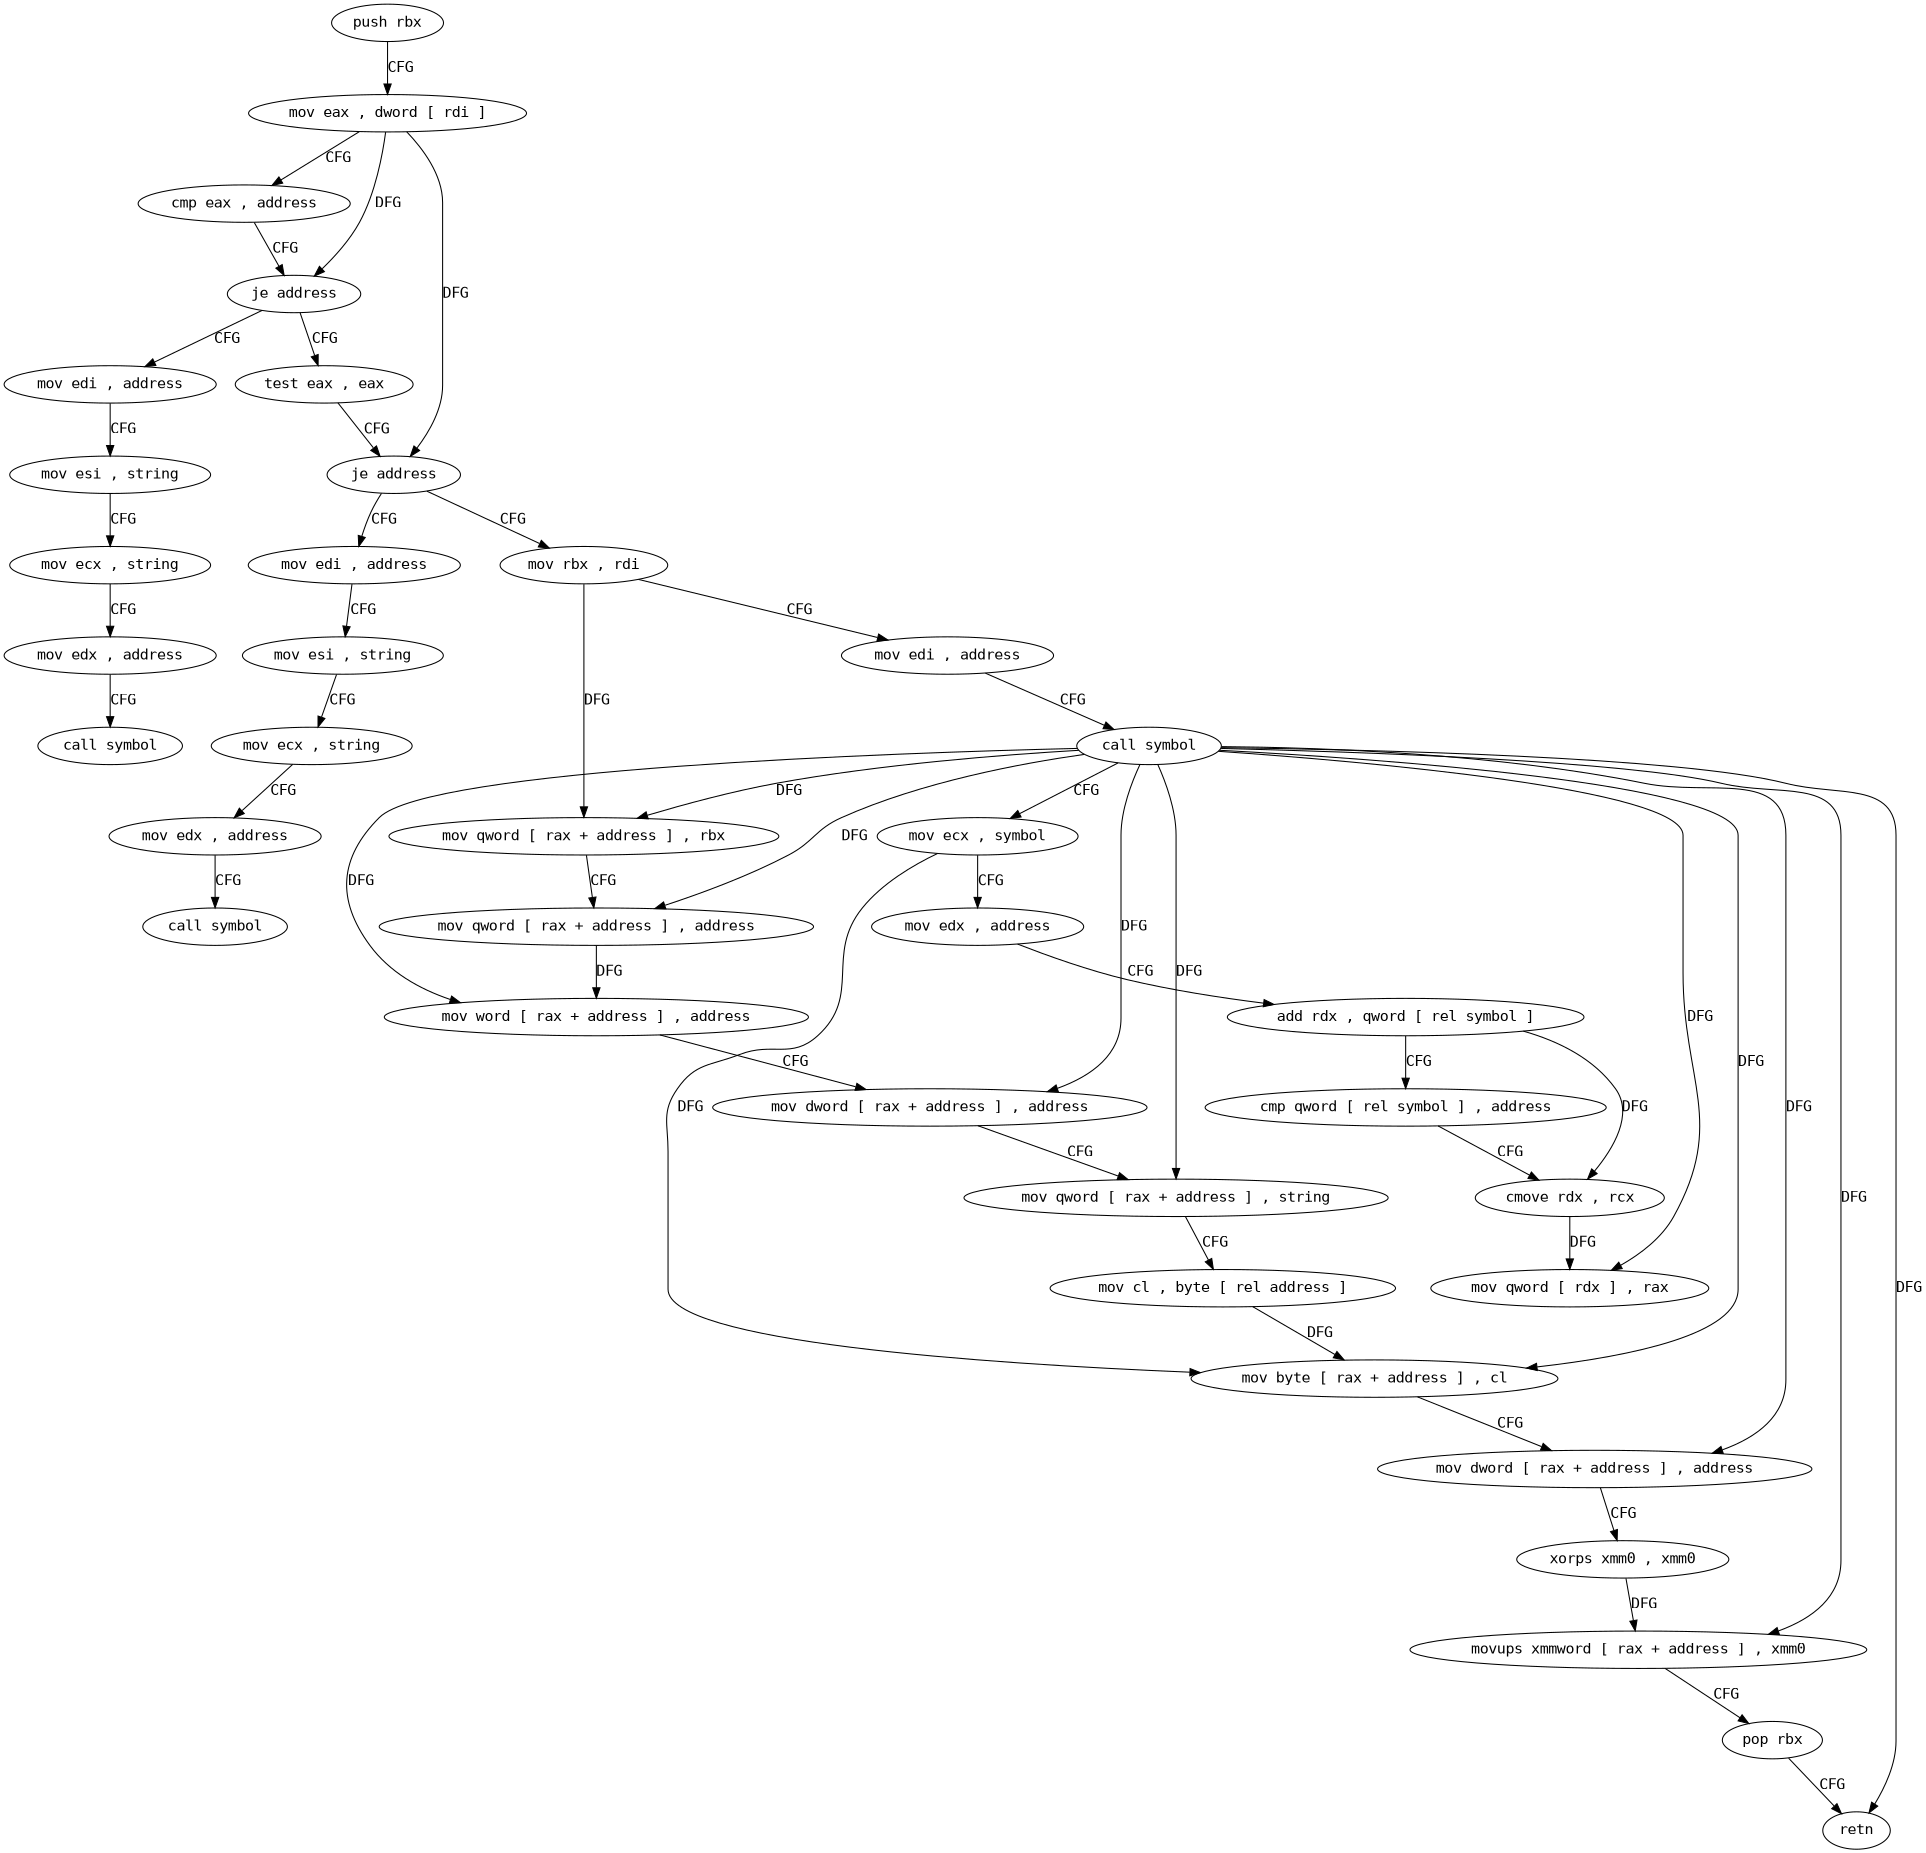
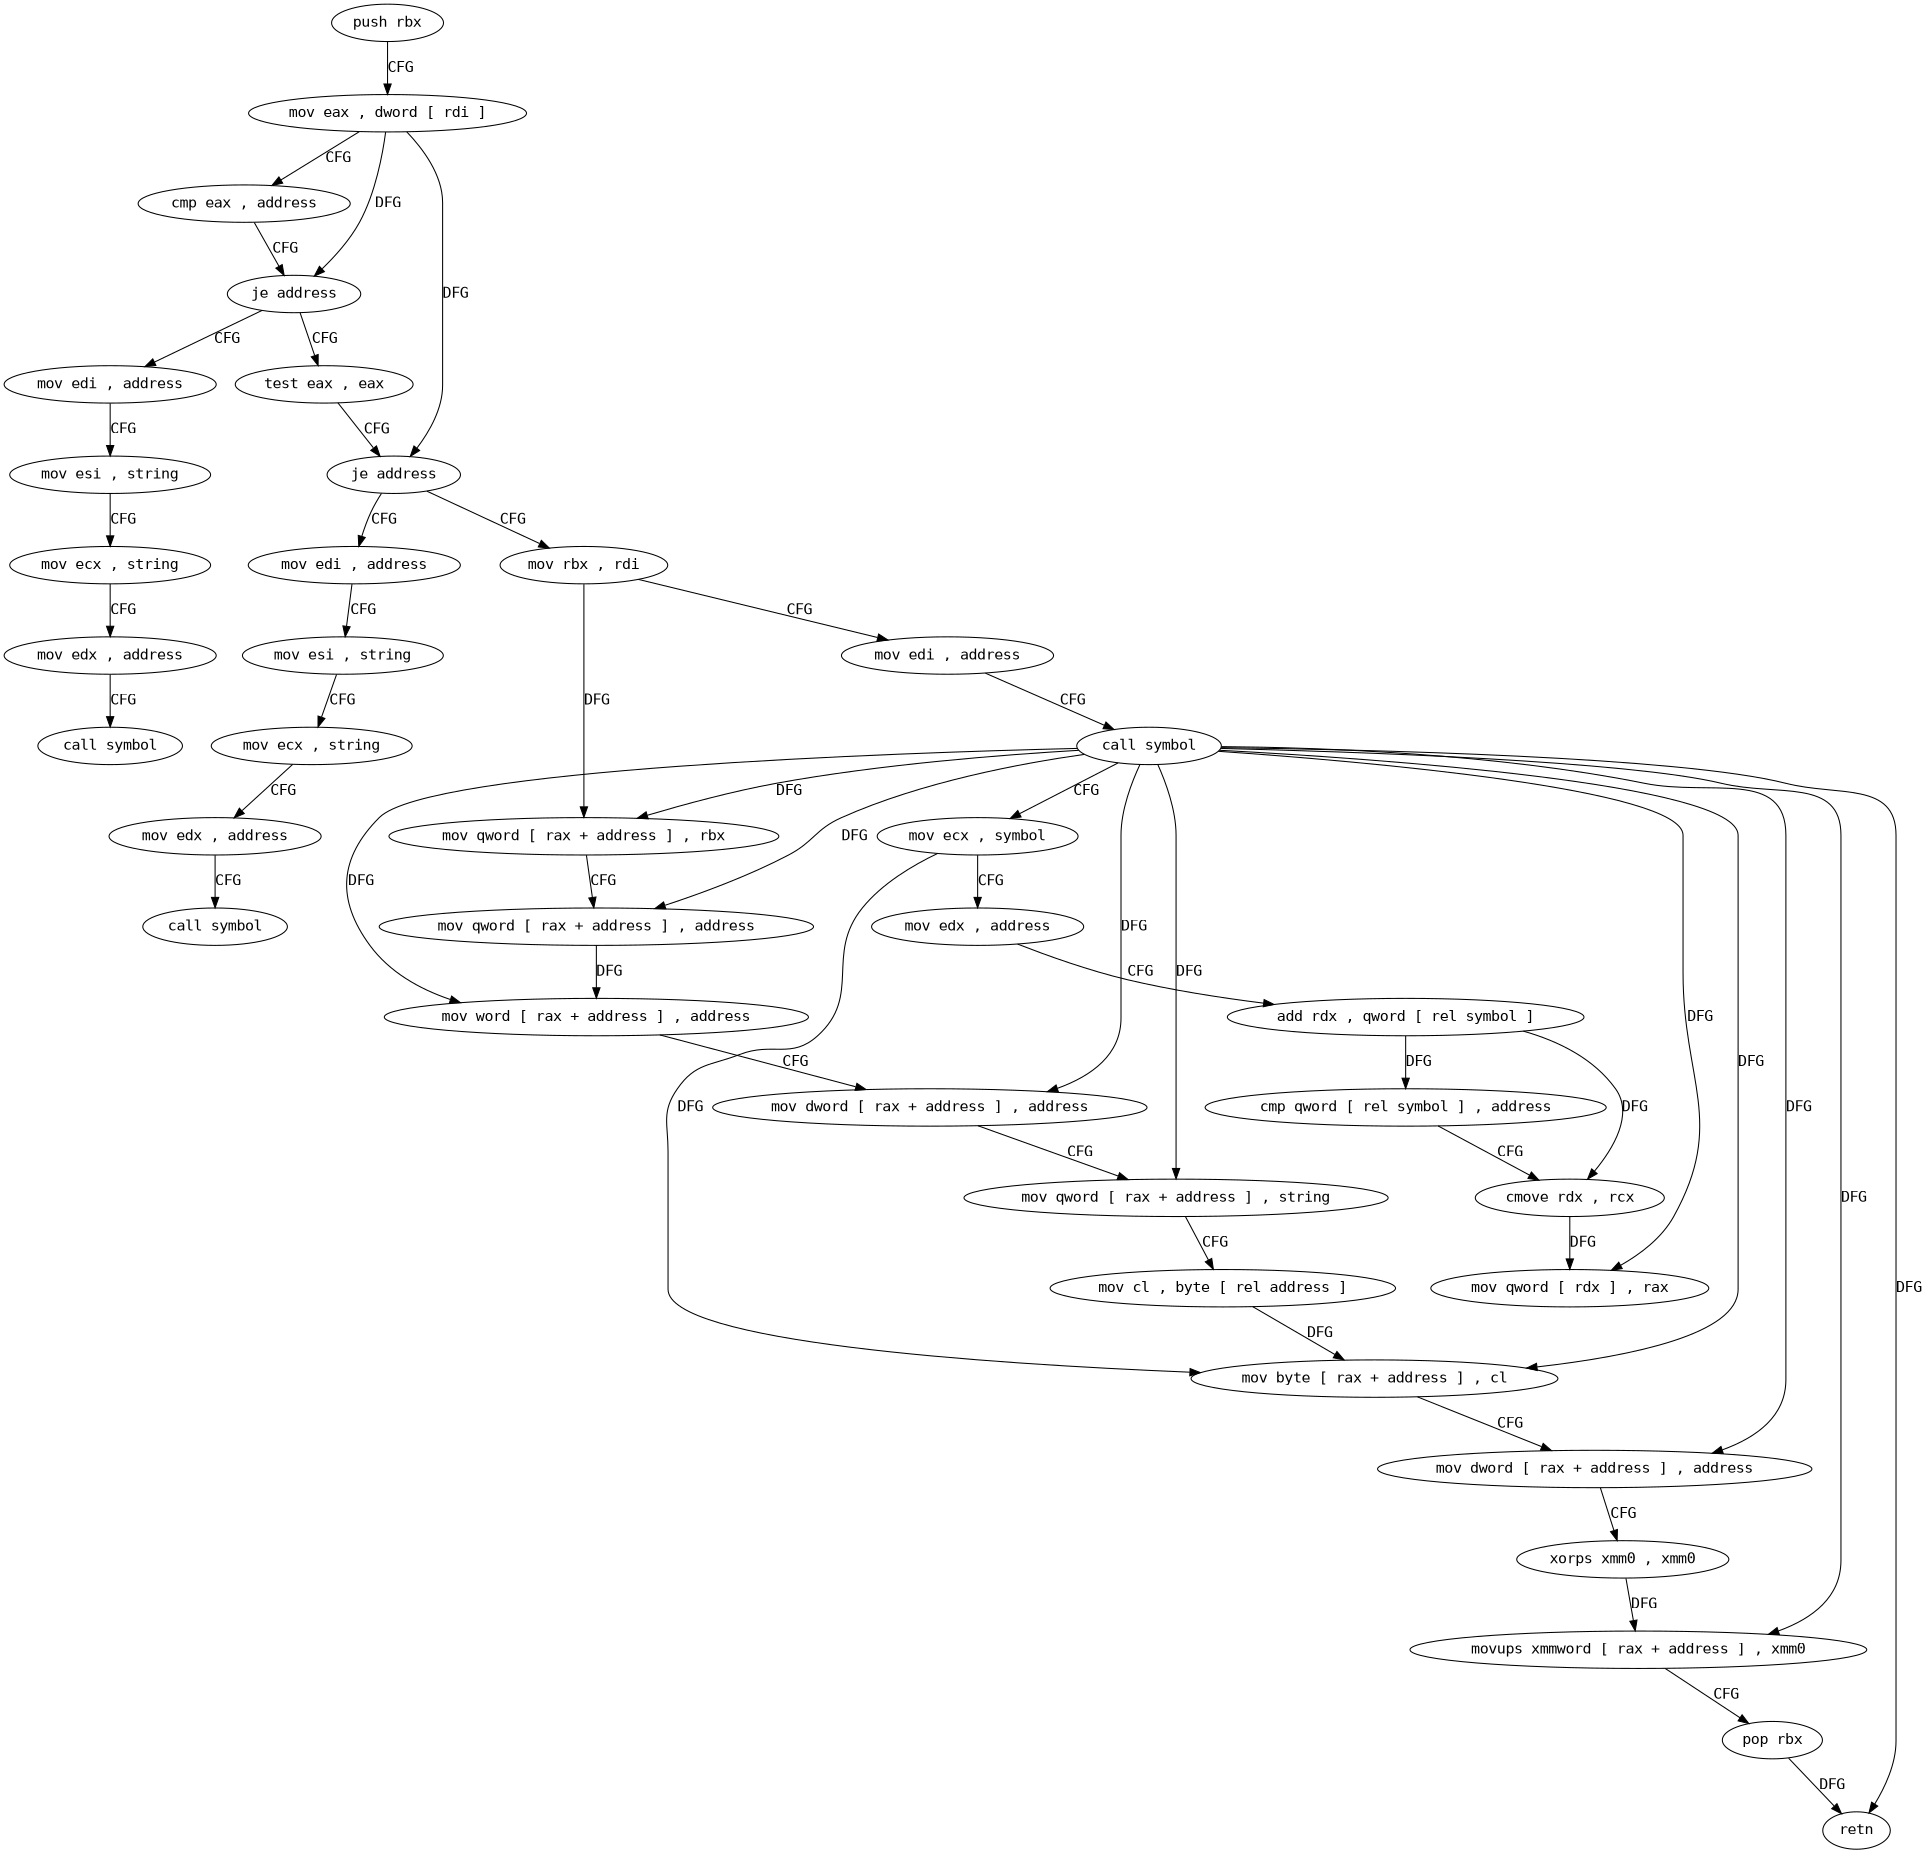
(1419, 1062) -> (1419, 1062)
(1832, 1785) -> (1832, 1785)
